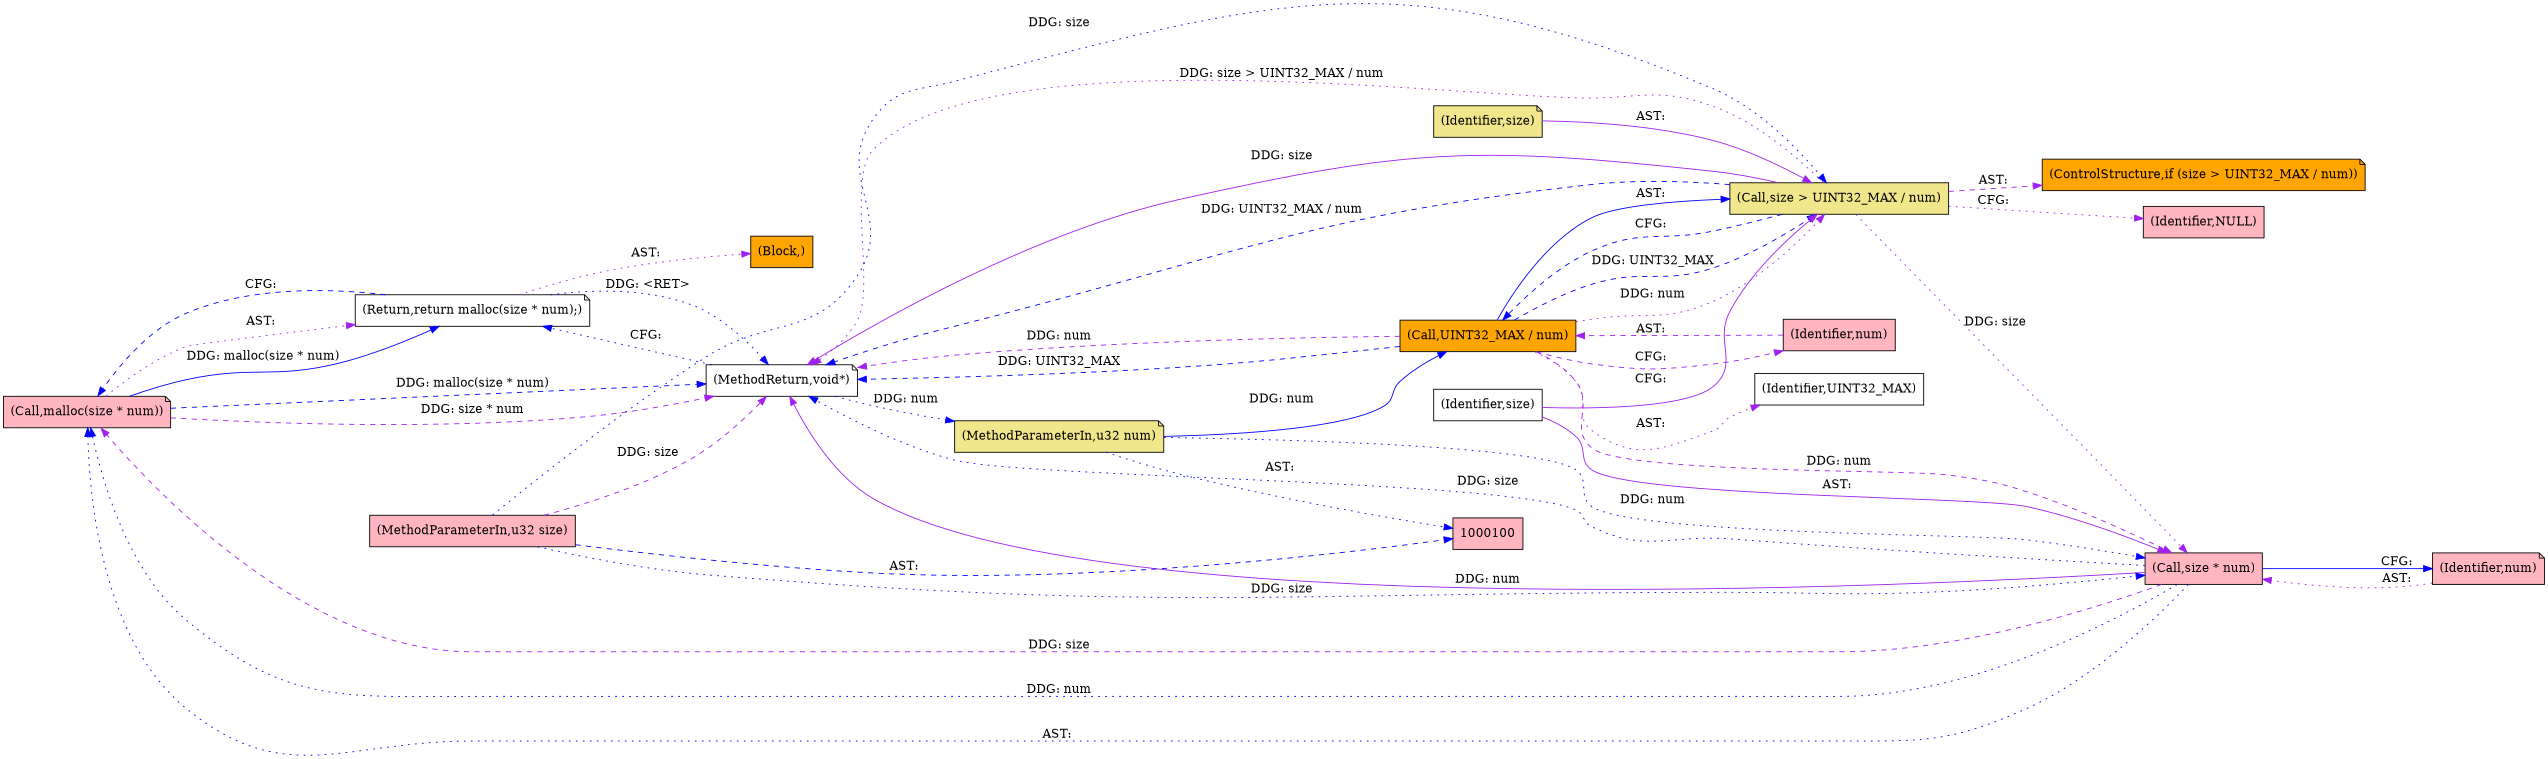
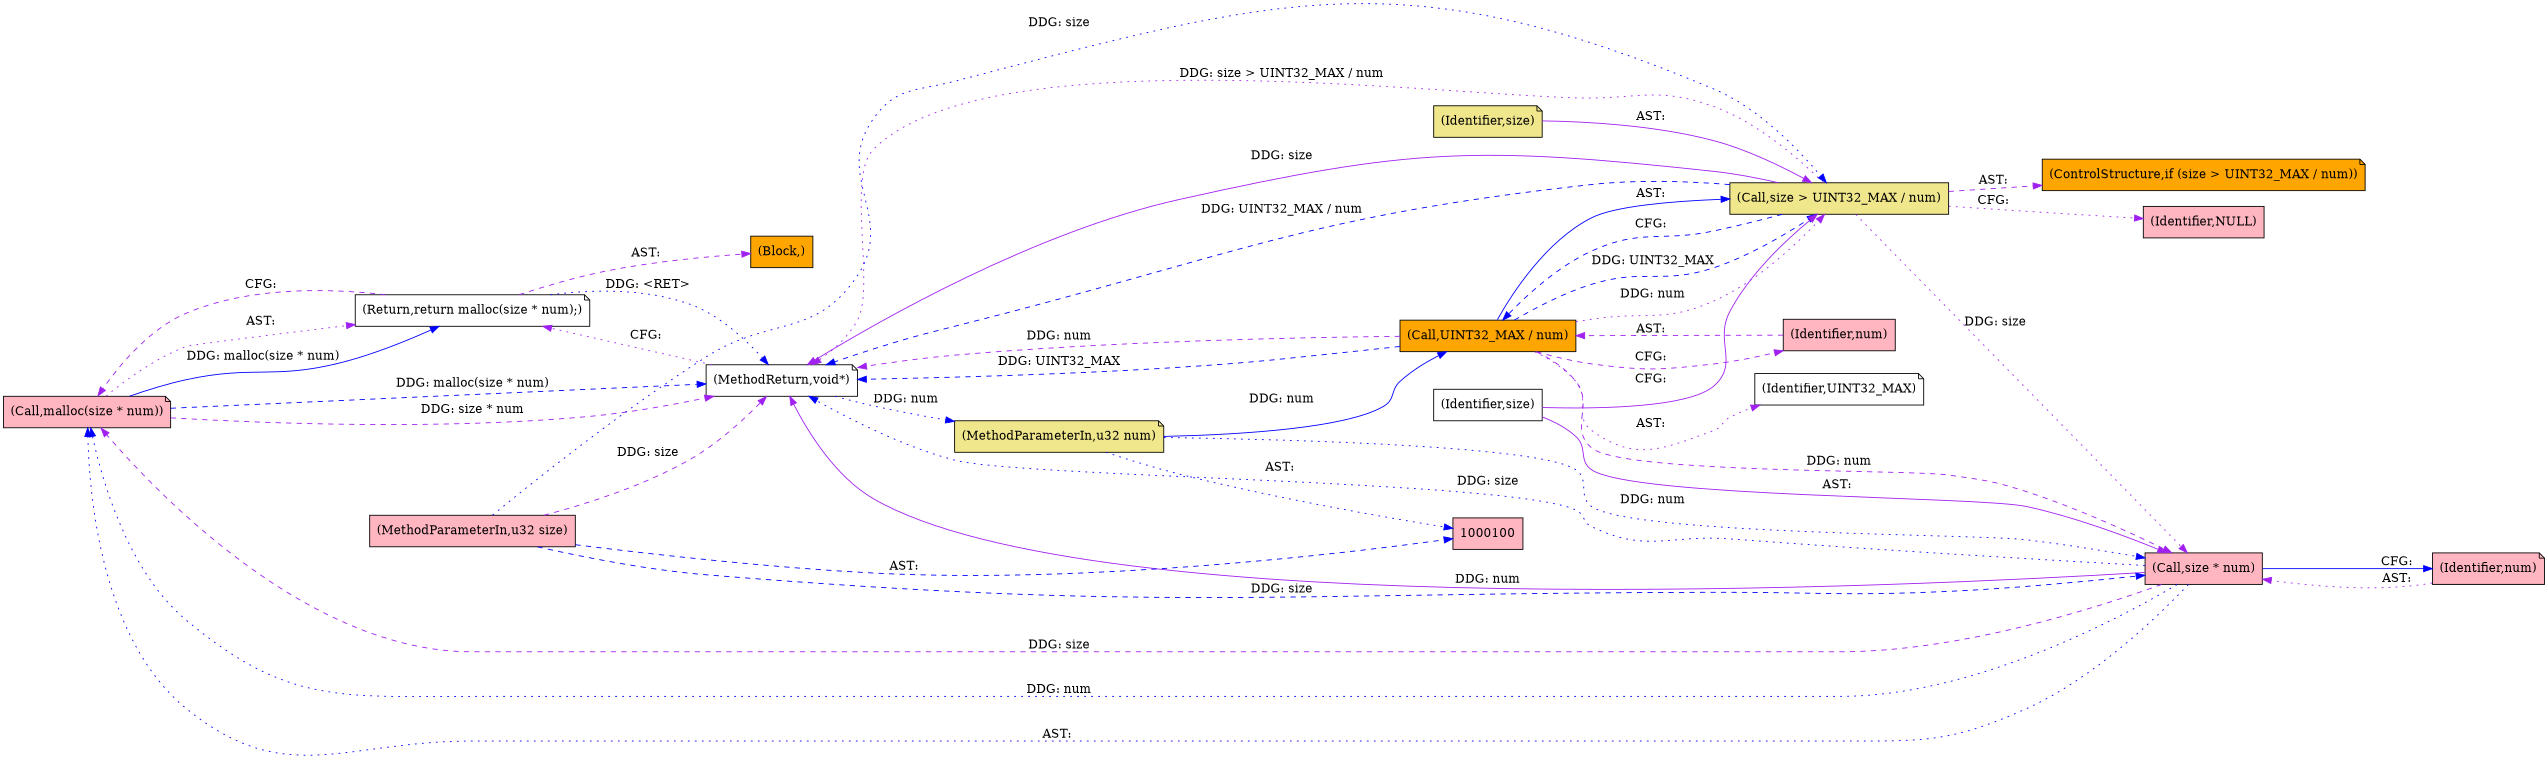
(629, 267) -> (629, 267)
(228, 300) -> (228, 300)
(632, 347) -> (632, 347)
(1839, 389) -> (1839, 389)
(1336, 596) -> (1336, 596)
